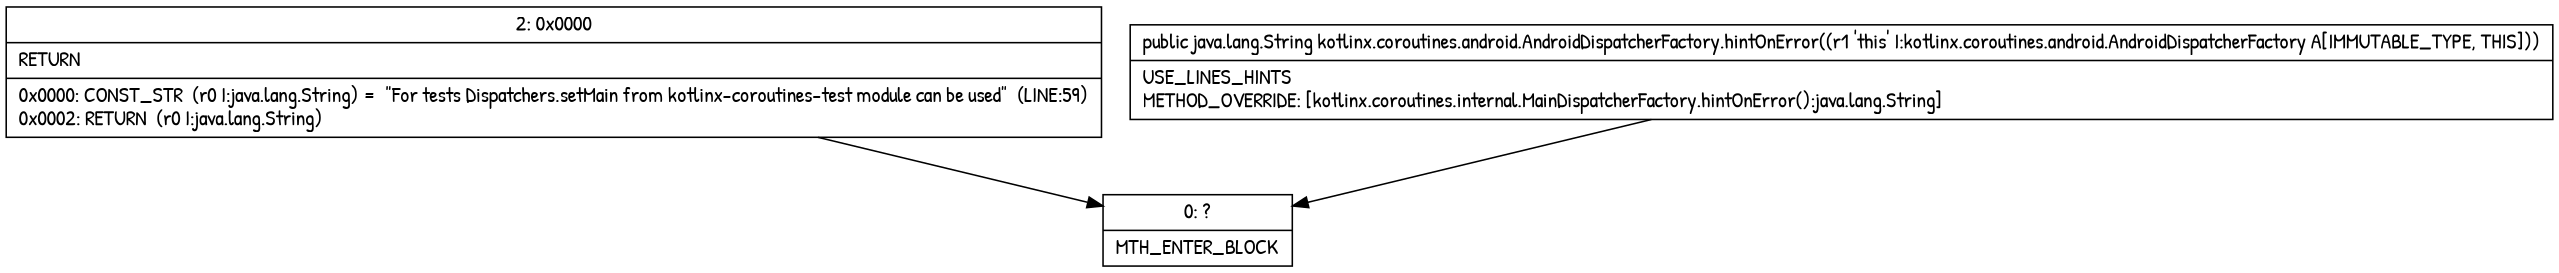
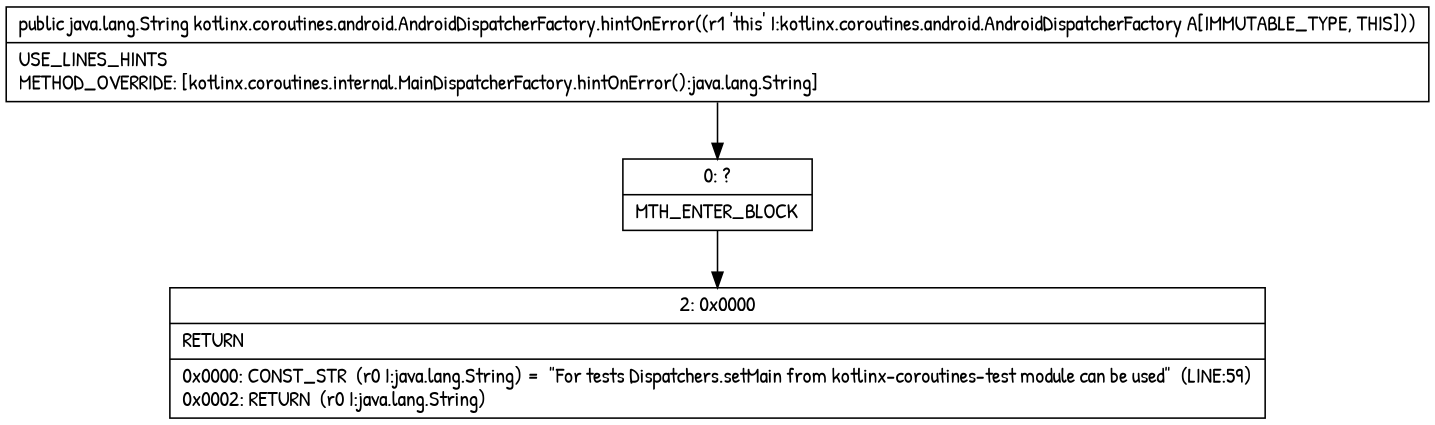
(953, 170) -> (718, 251)
